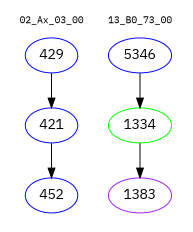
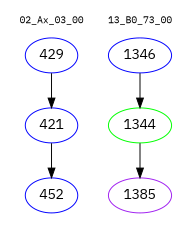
(140, 55) -> (140, 55)
(140, 125) -> (140, 125)
(140, 195) -> (140, 195)
